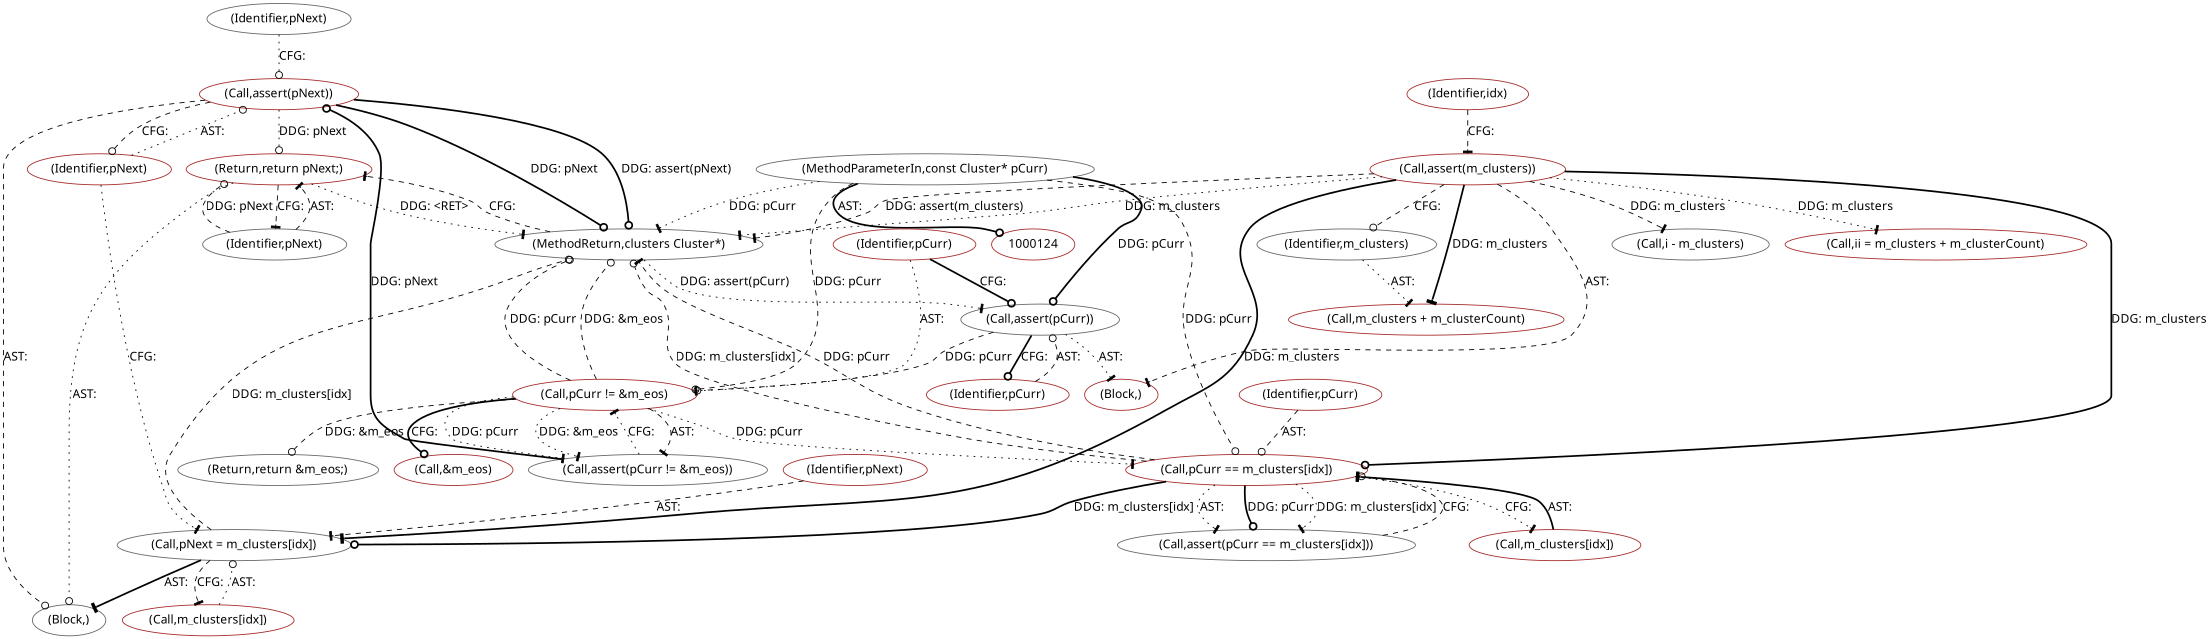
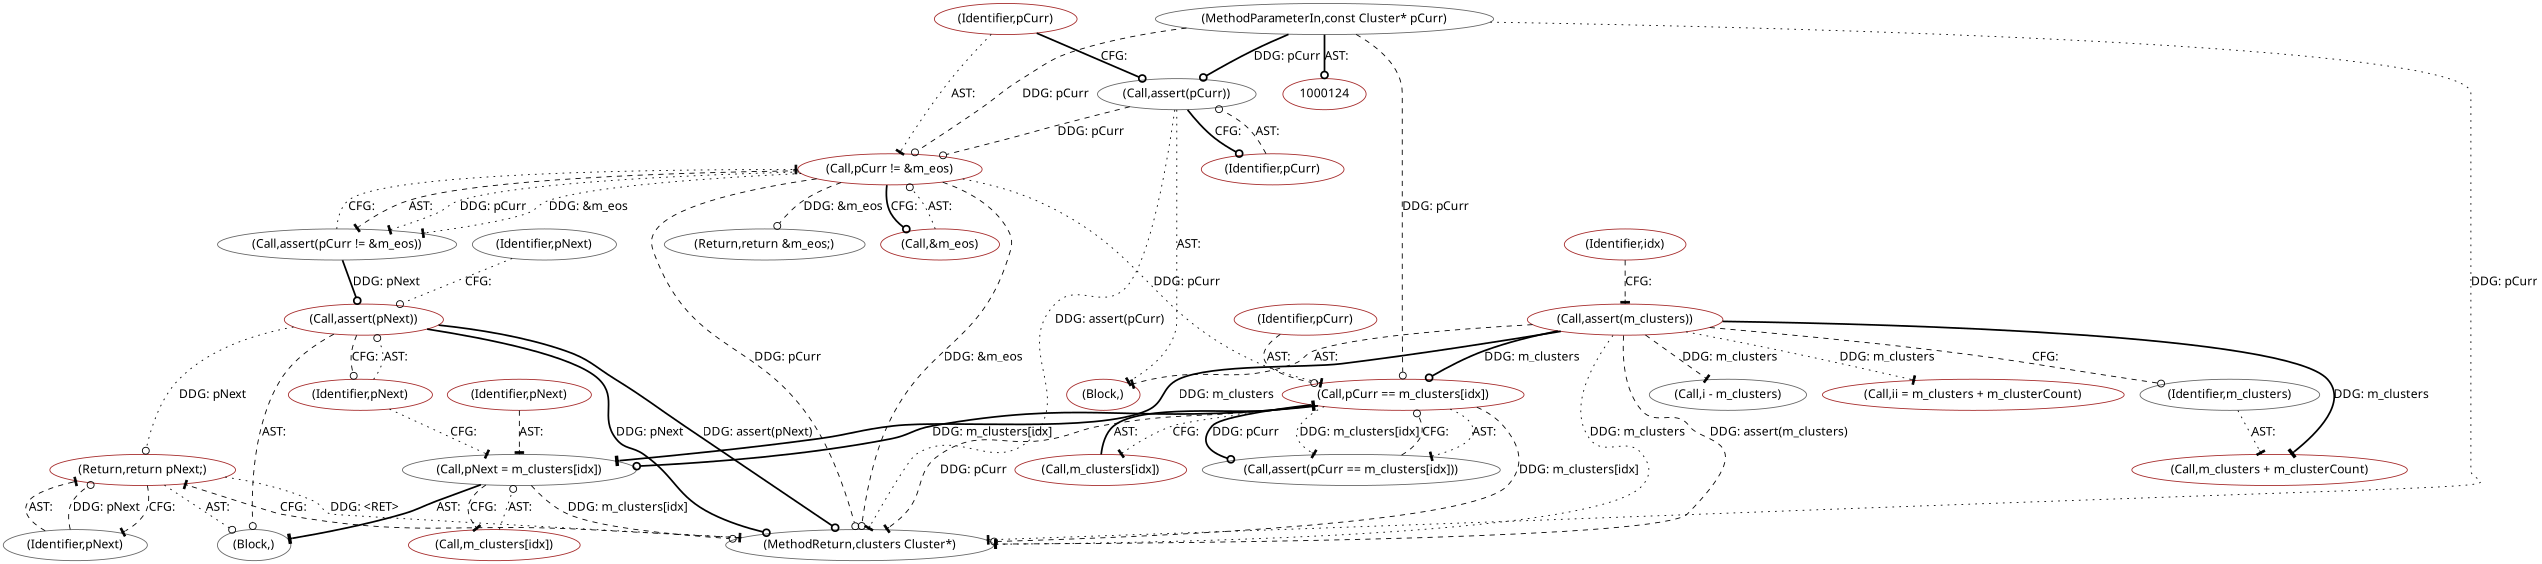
none -> (926, 208)
(806, 302) -> (1040, 344)
